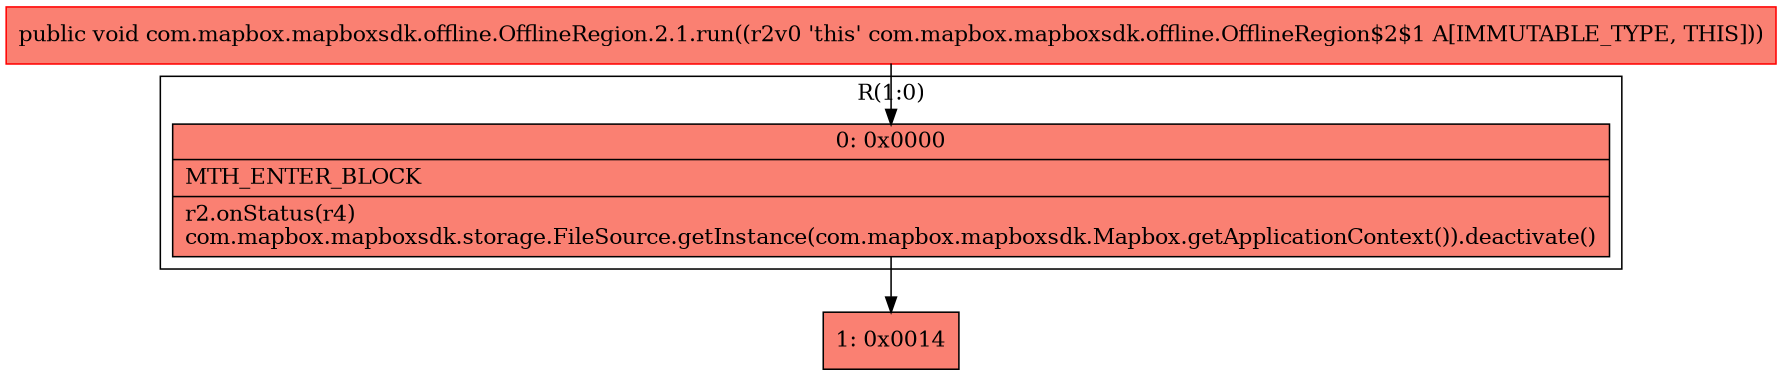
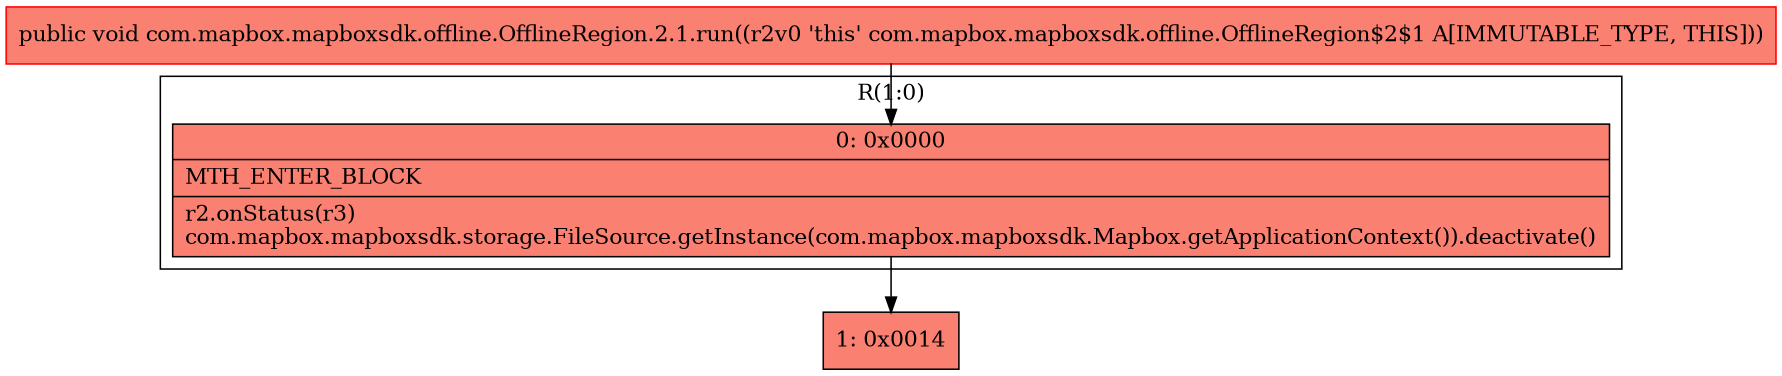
(271, 214) -> (271, 214)
